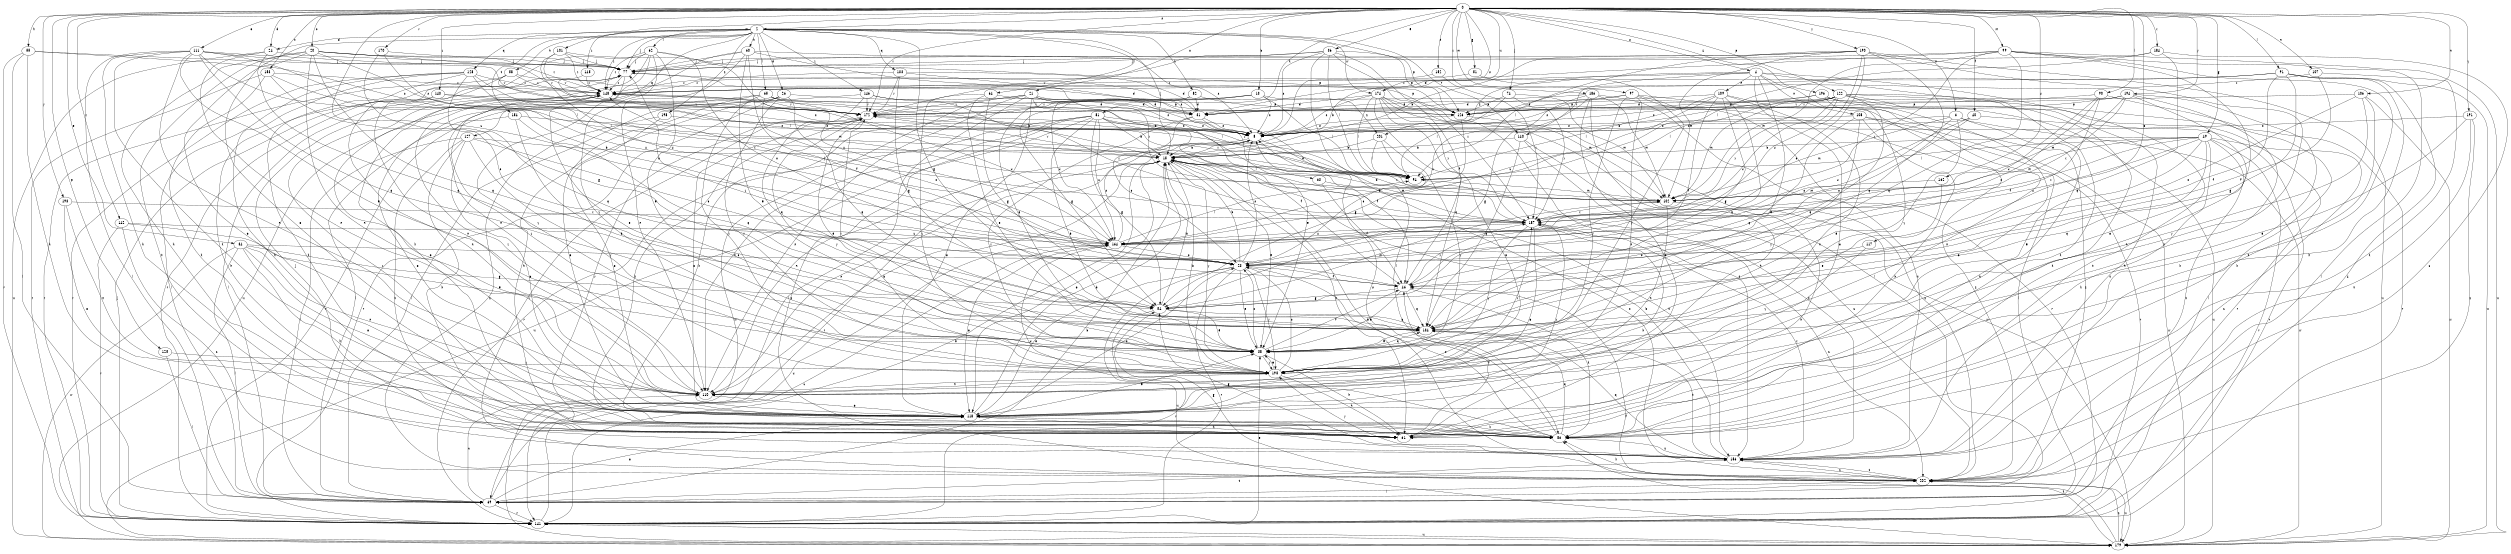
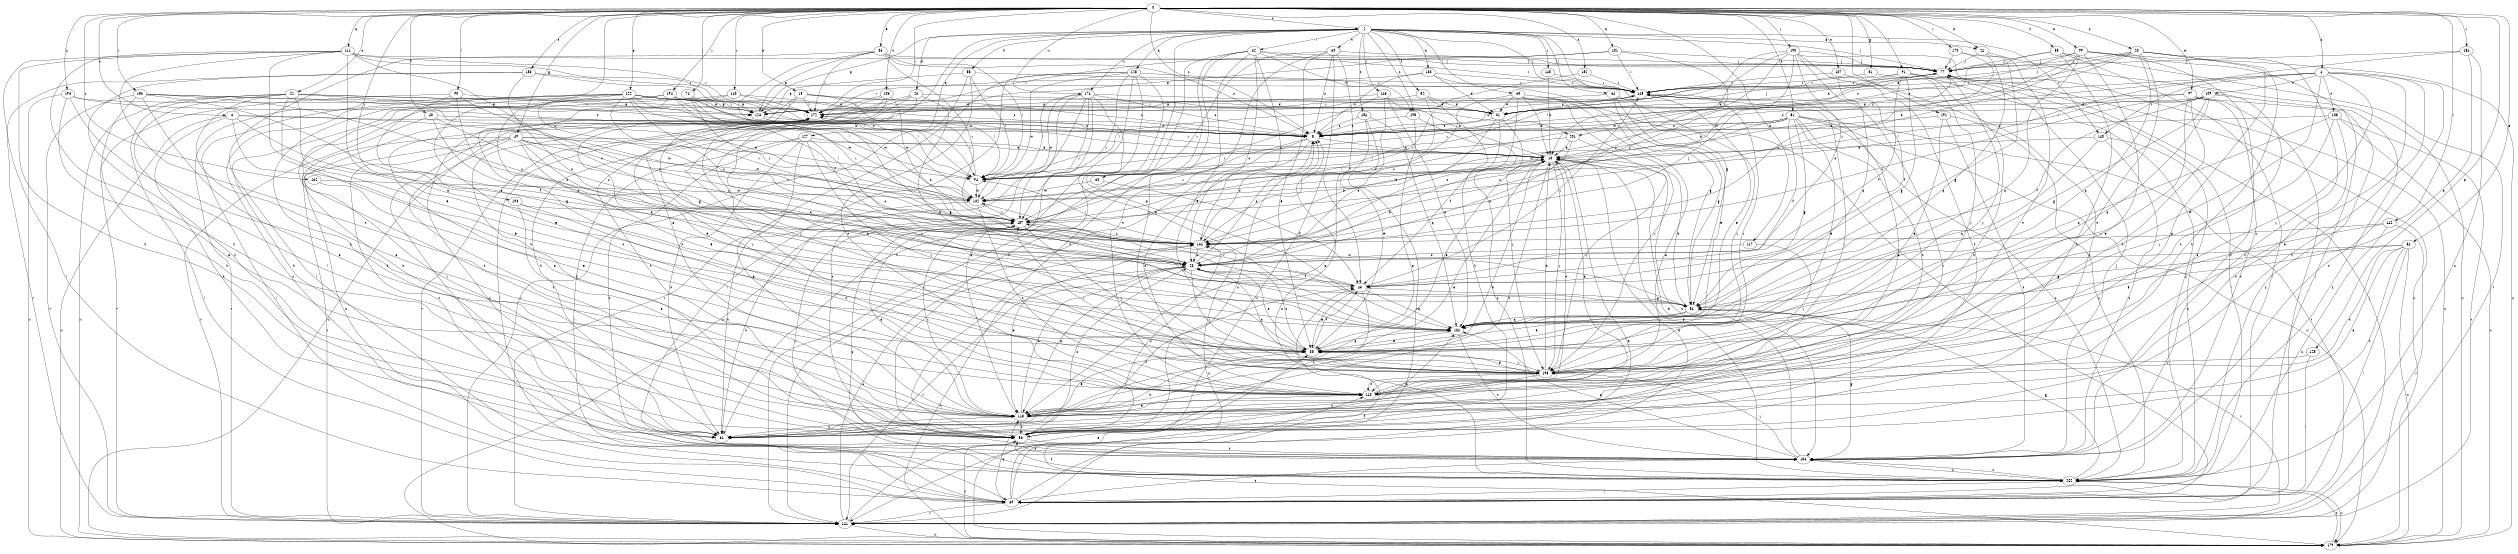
(466, 201) -> (1337, 83)
